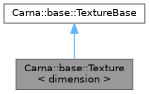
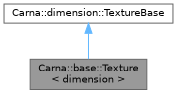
(74, 14) -> (88, 14)
